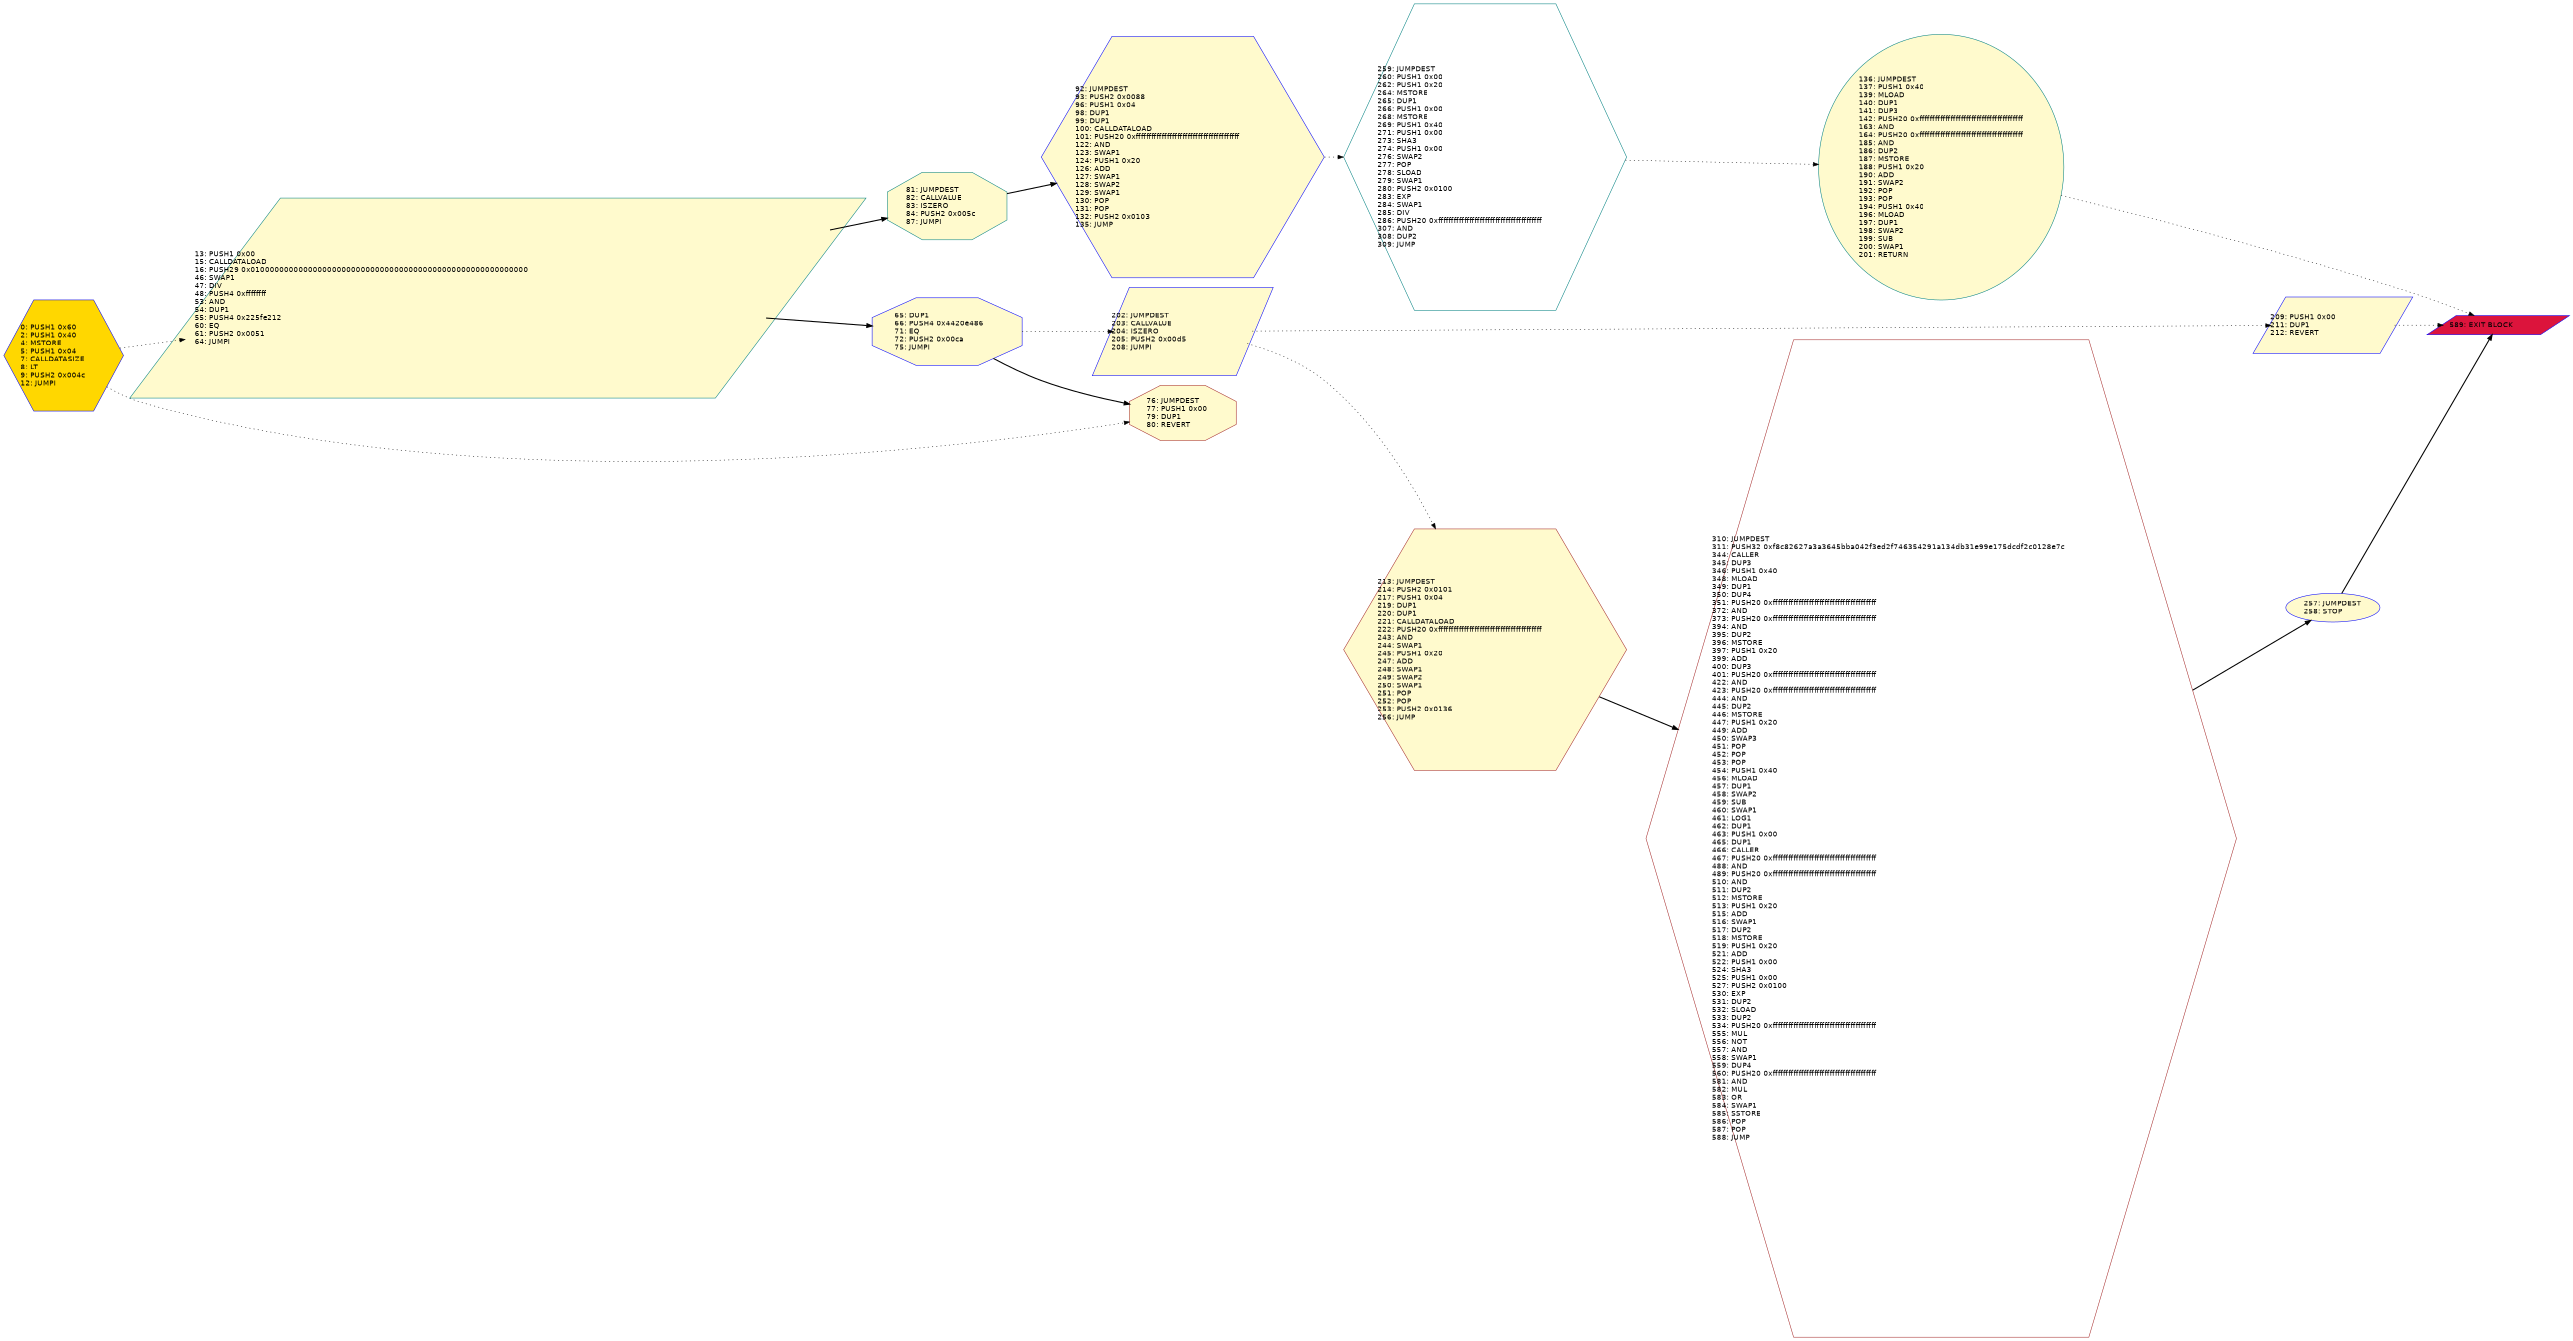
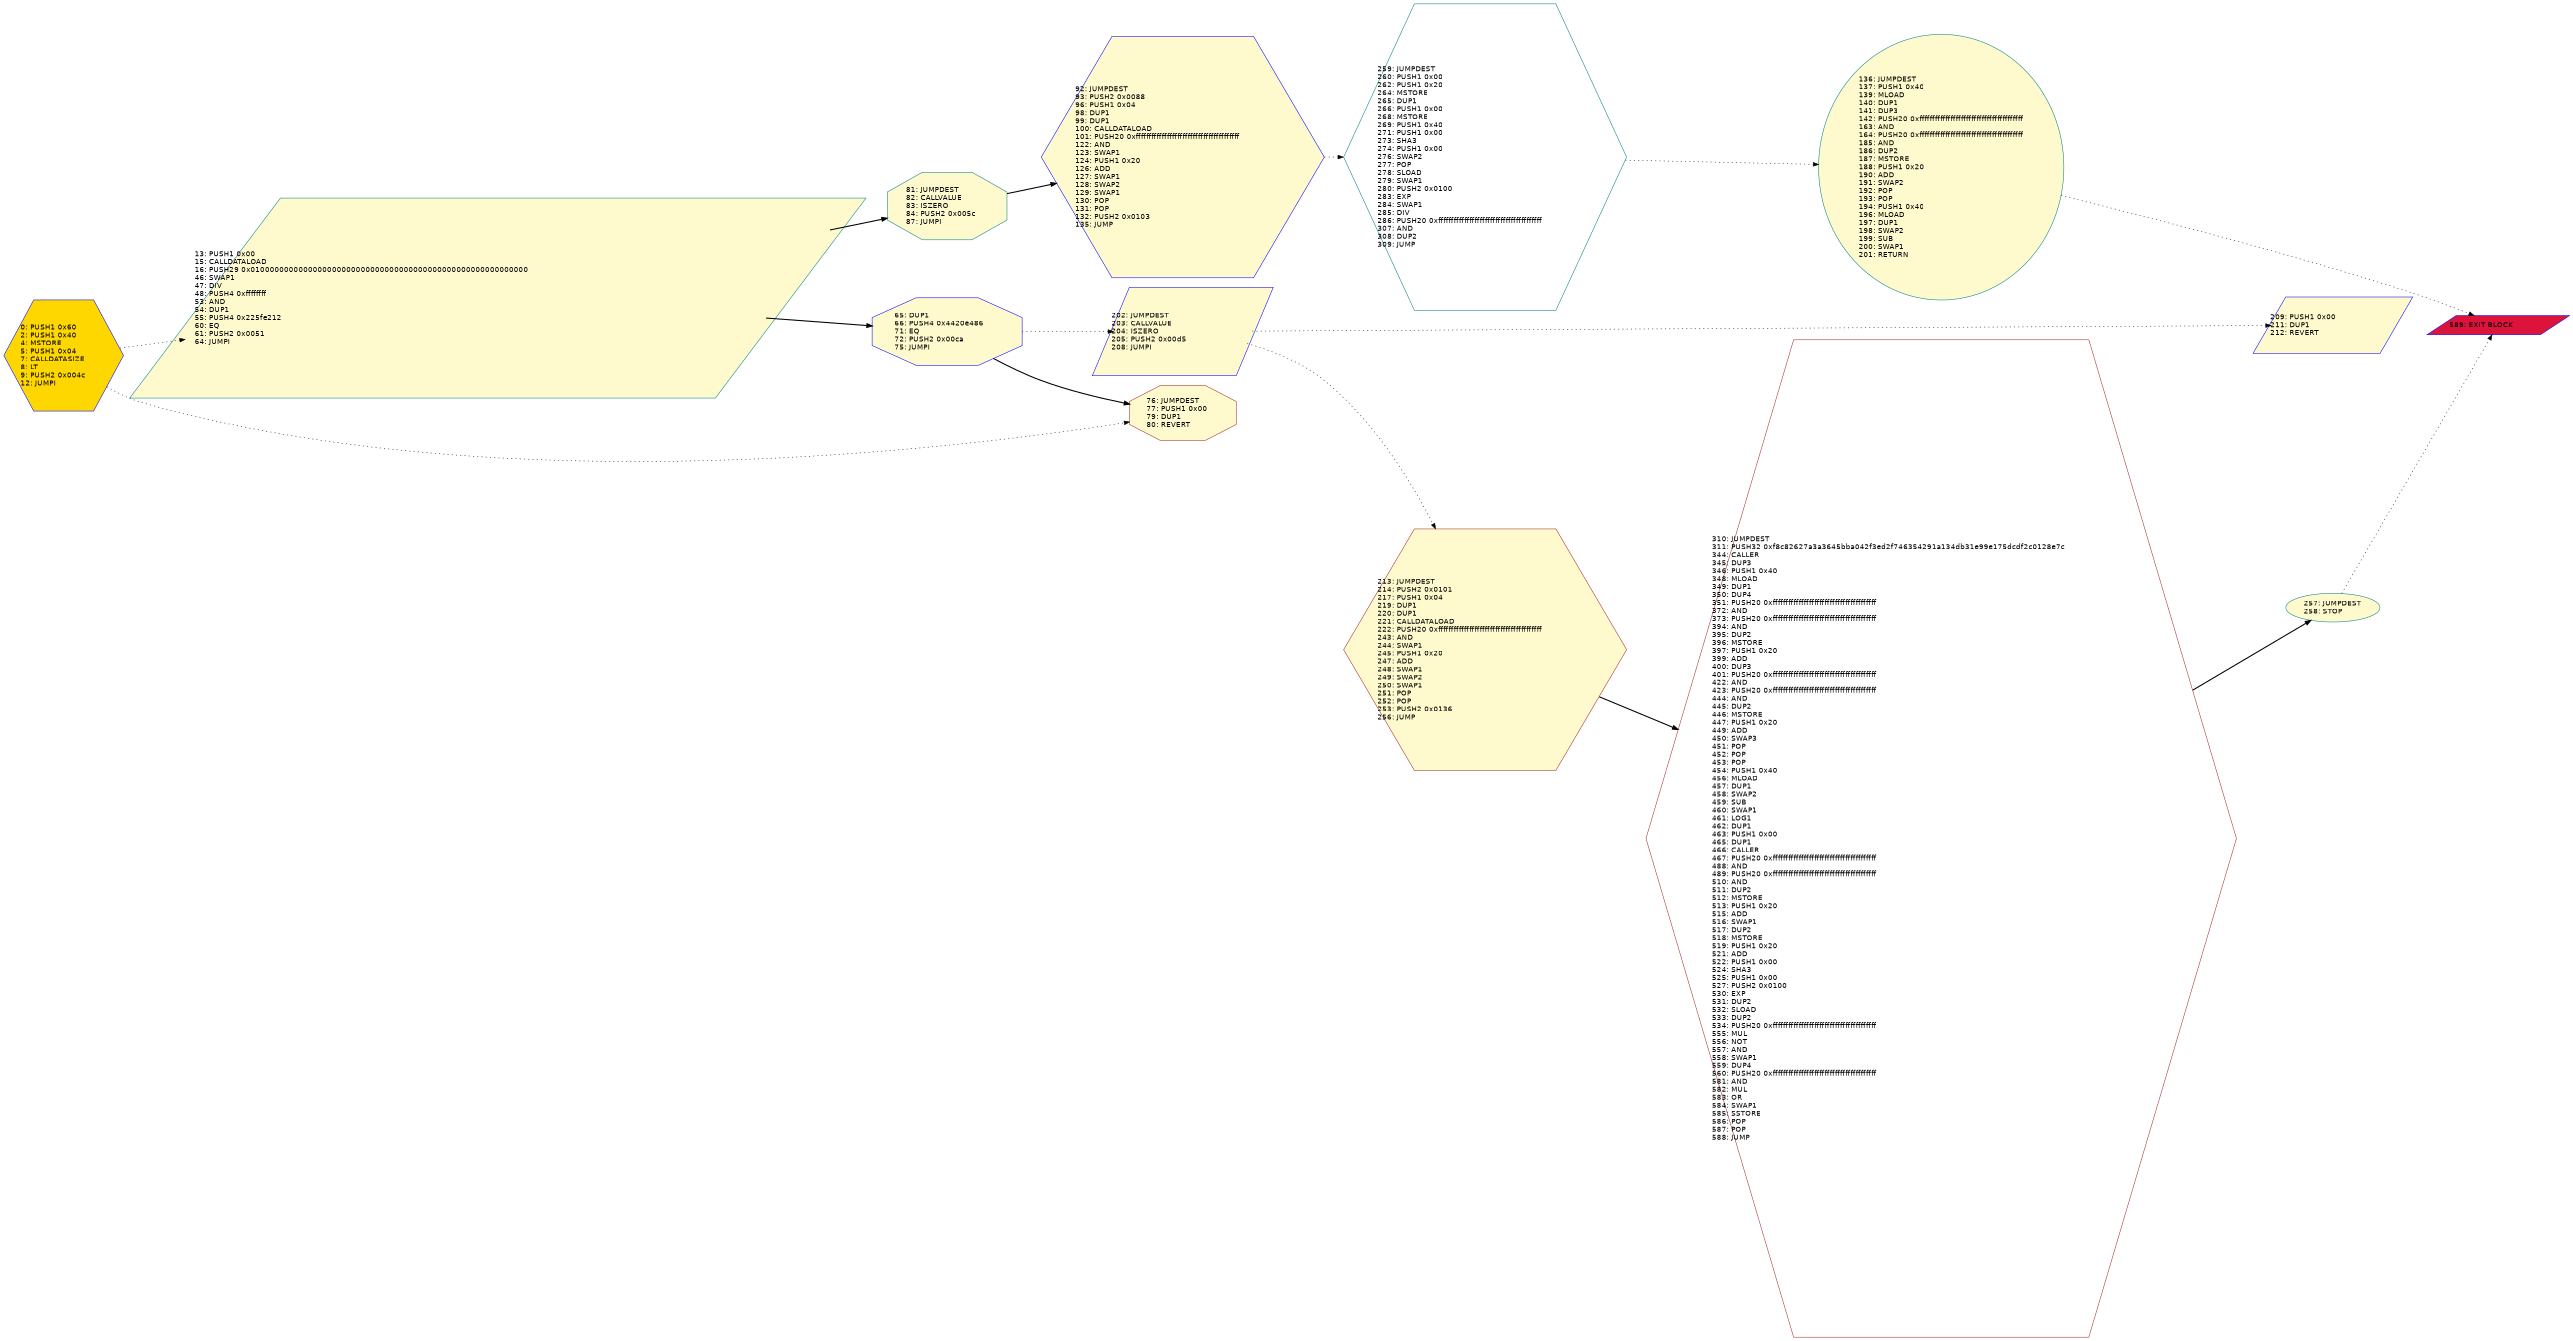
(2416, 325) -> none
(2416, 466) -> (2416, 466)
(2333, 608) -> (2333, 608)
